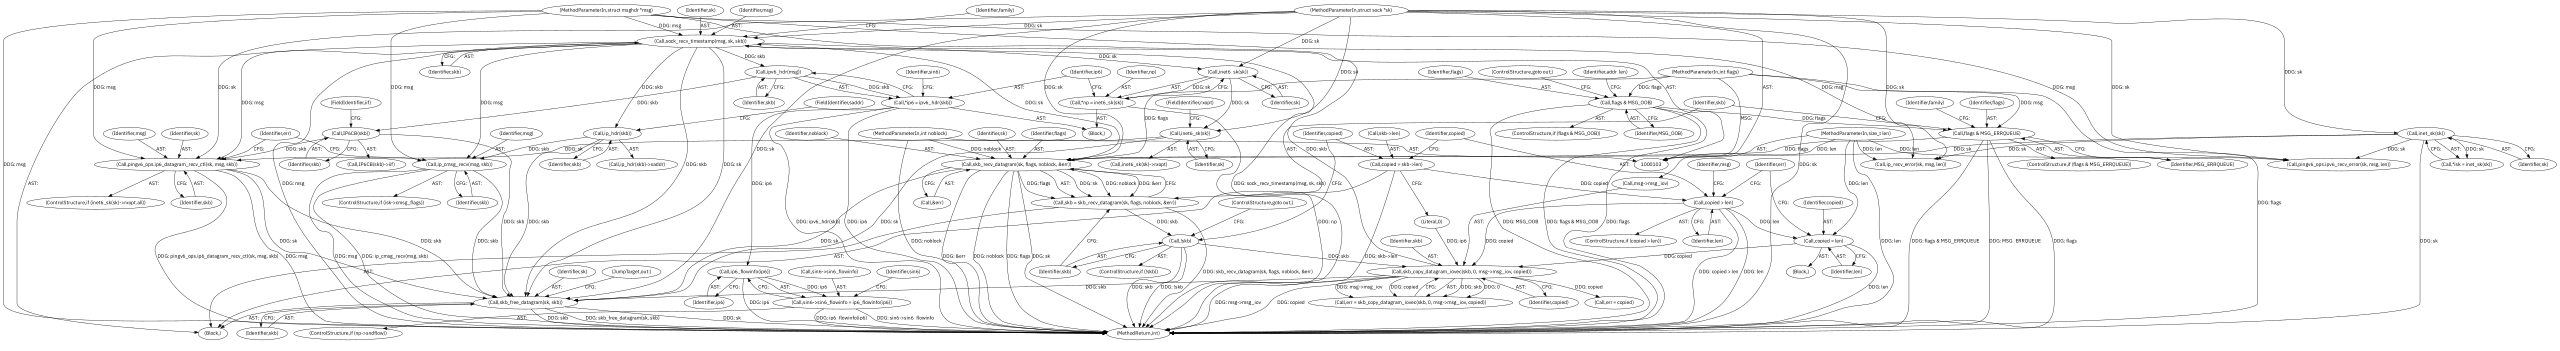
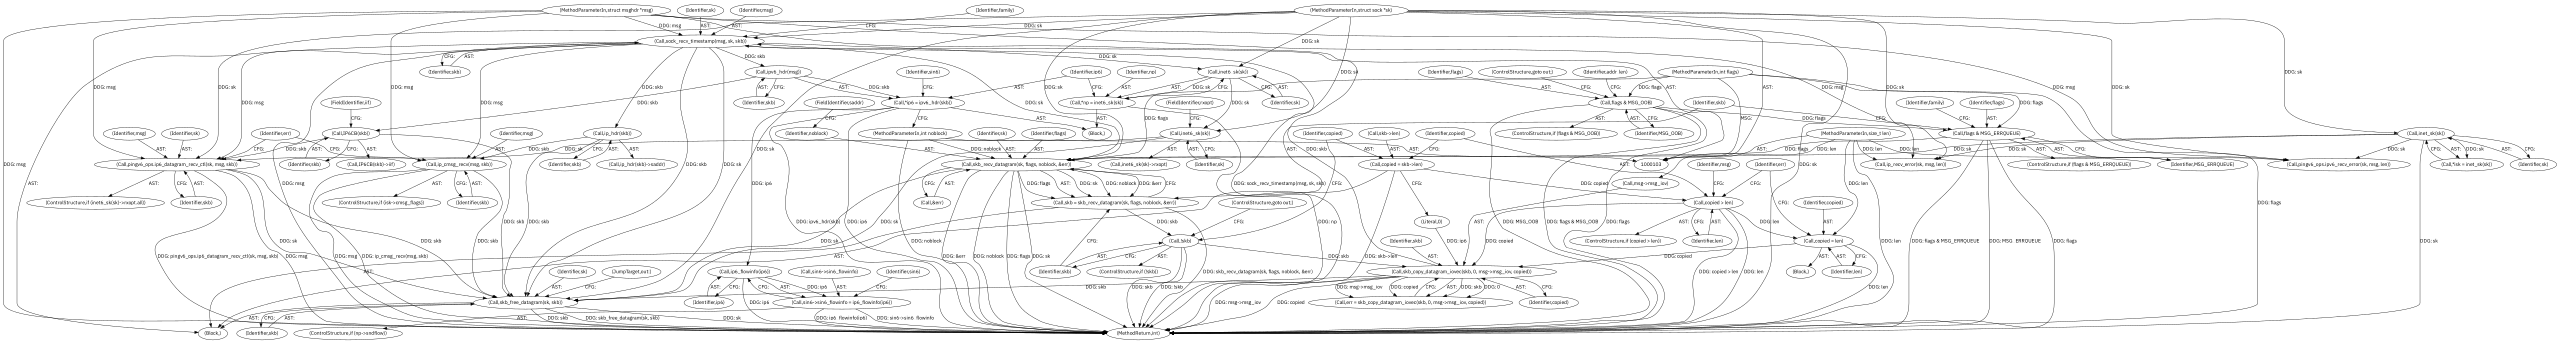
(866, 79) -> (917, 117)
(2032, 103) -> (2032, 103)
(730, 118) -> (827, 115)
(1614, 303) -> none
